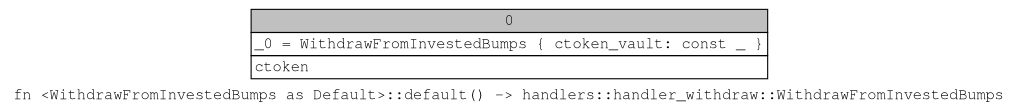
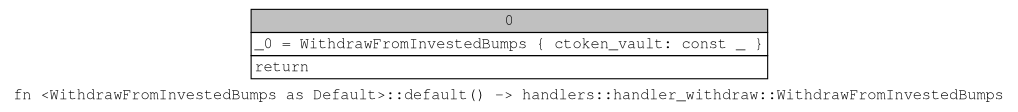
(282, 67) -> (282, 67)
